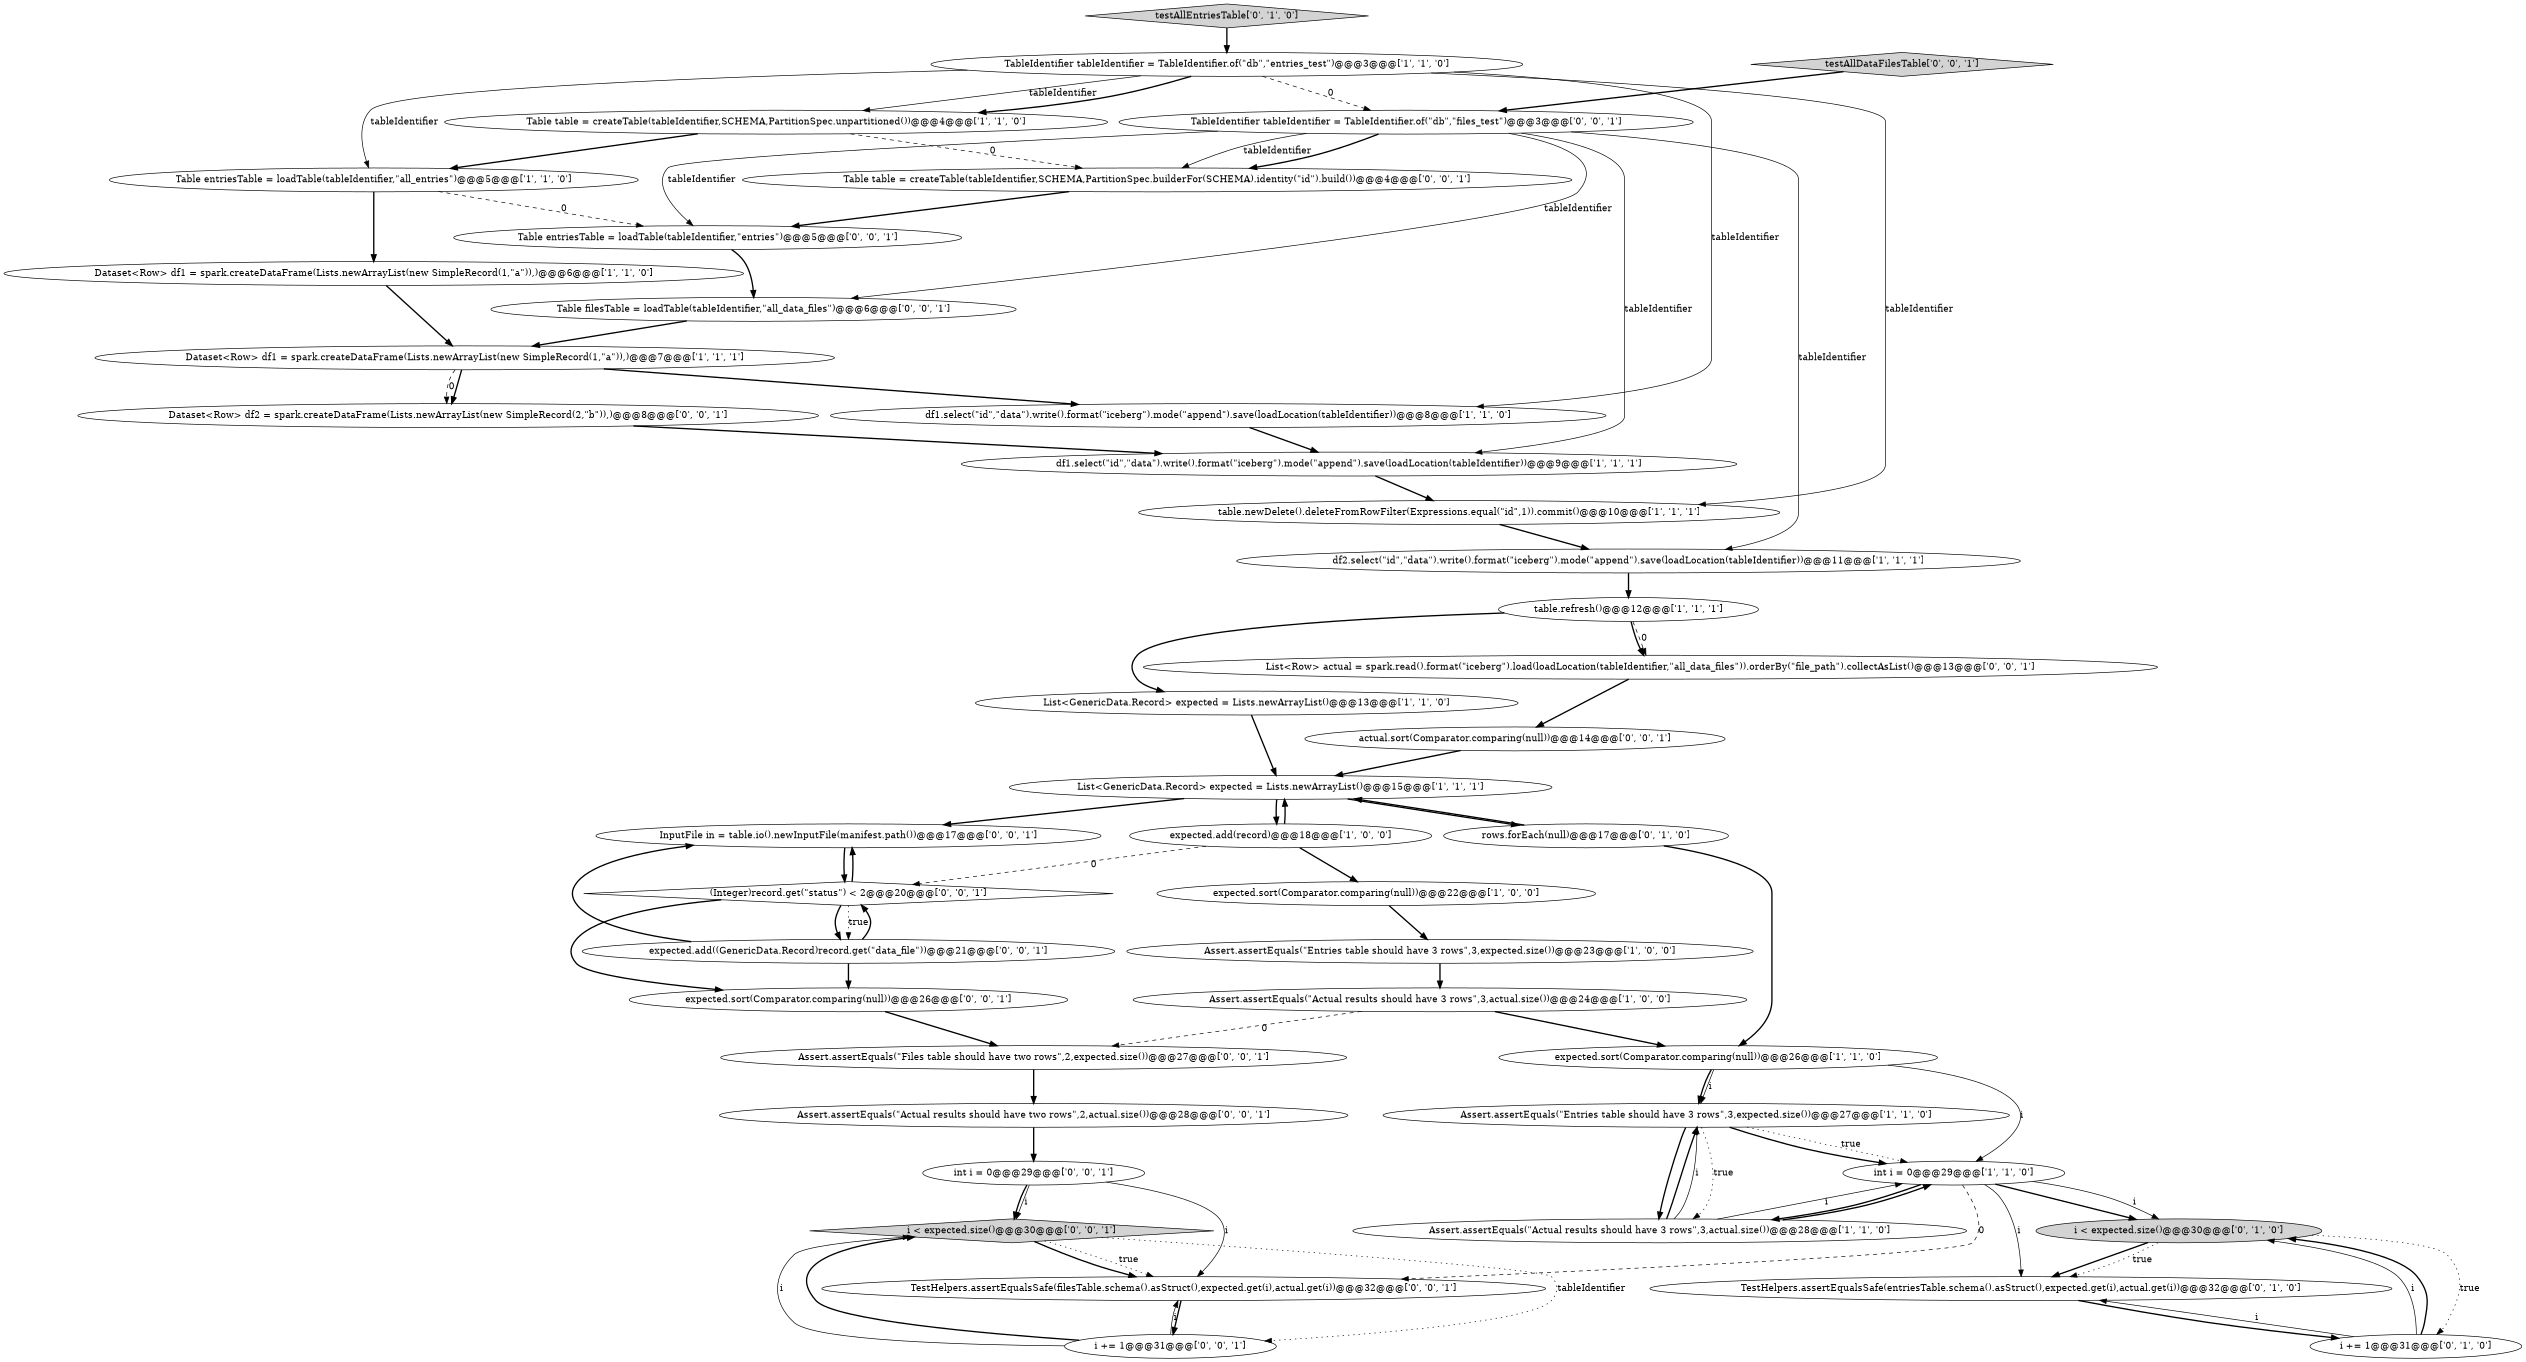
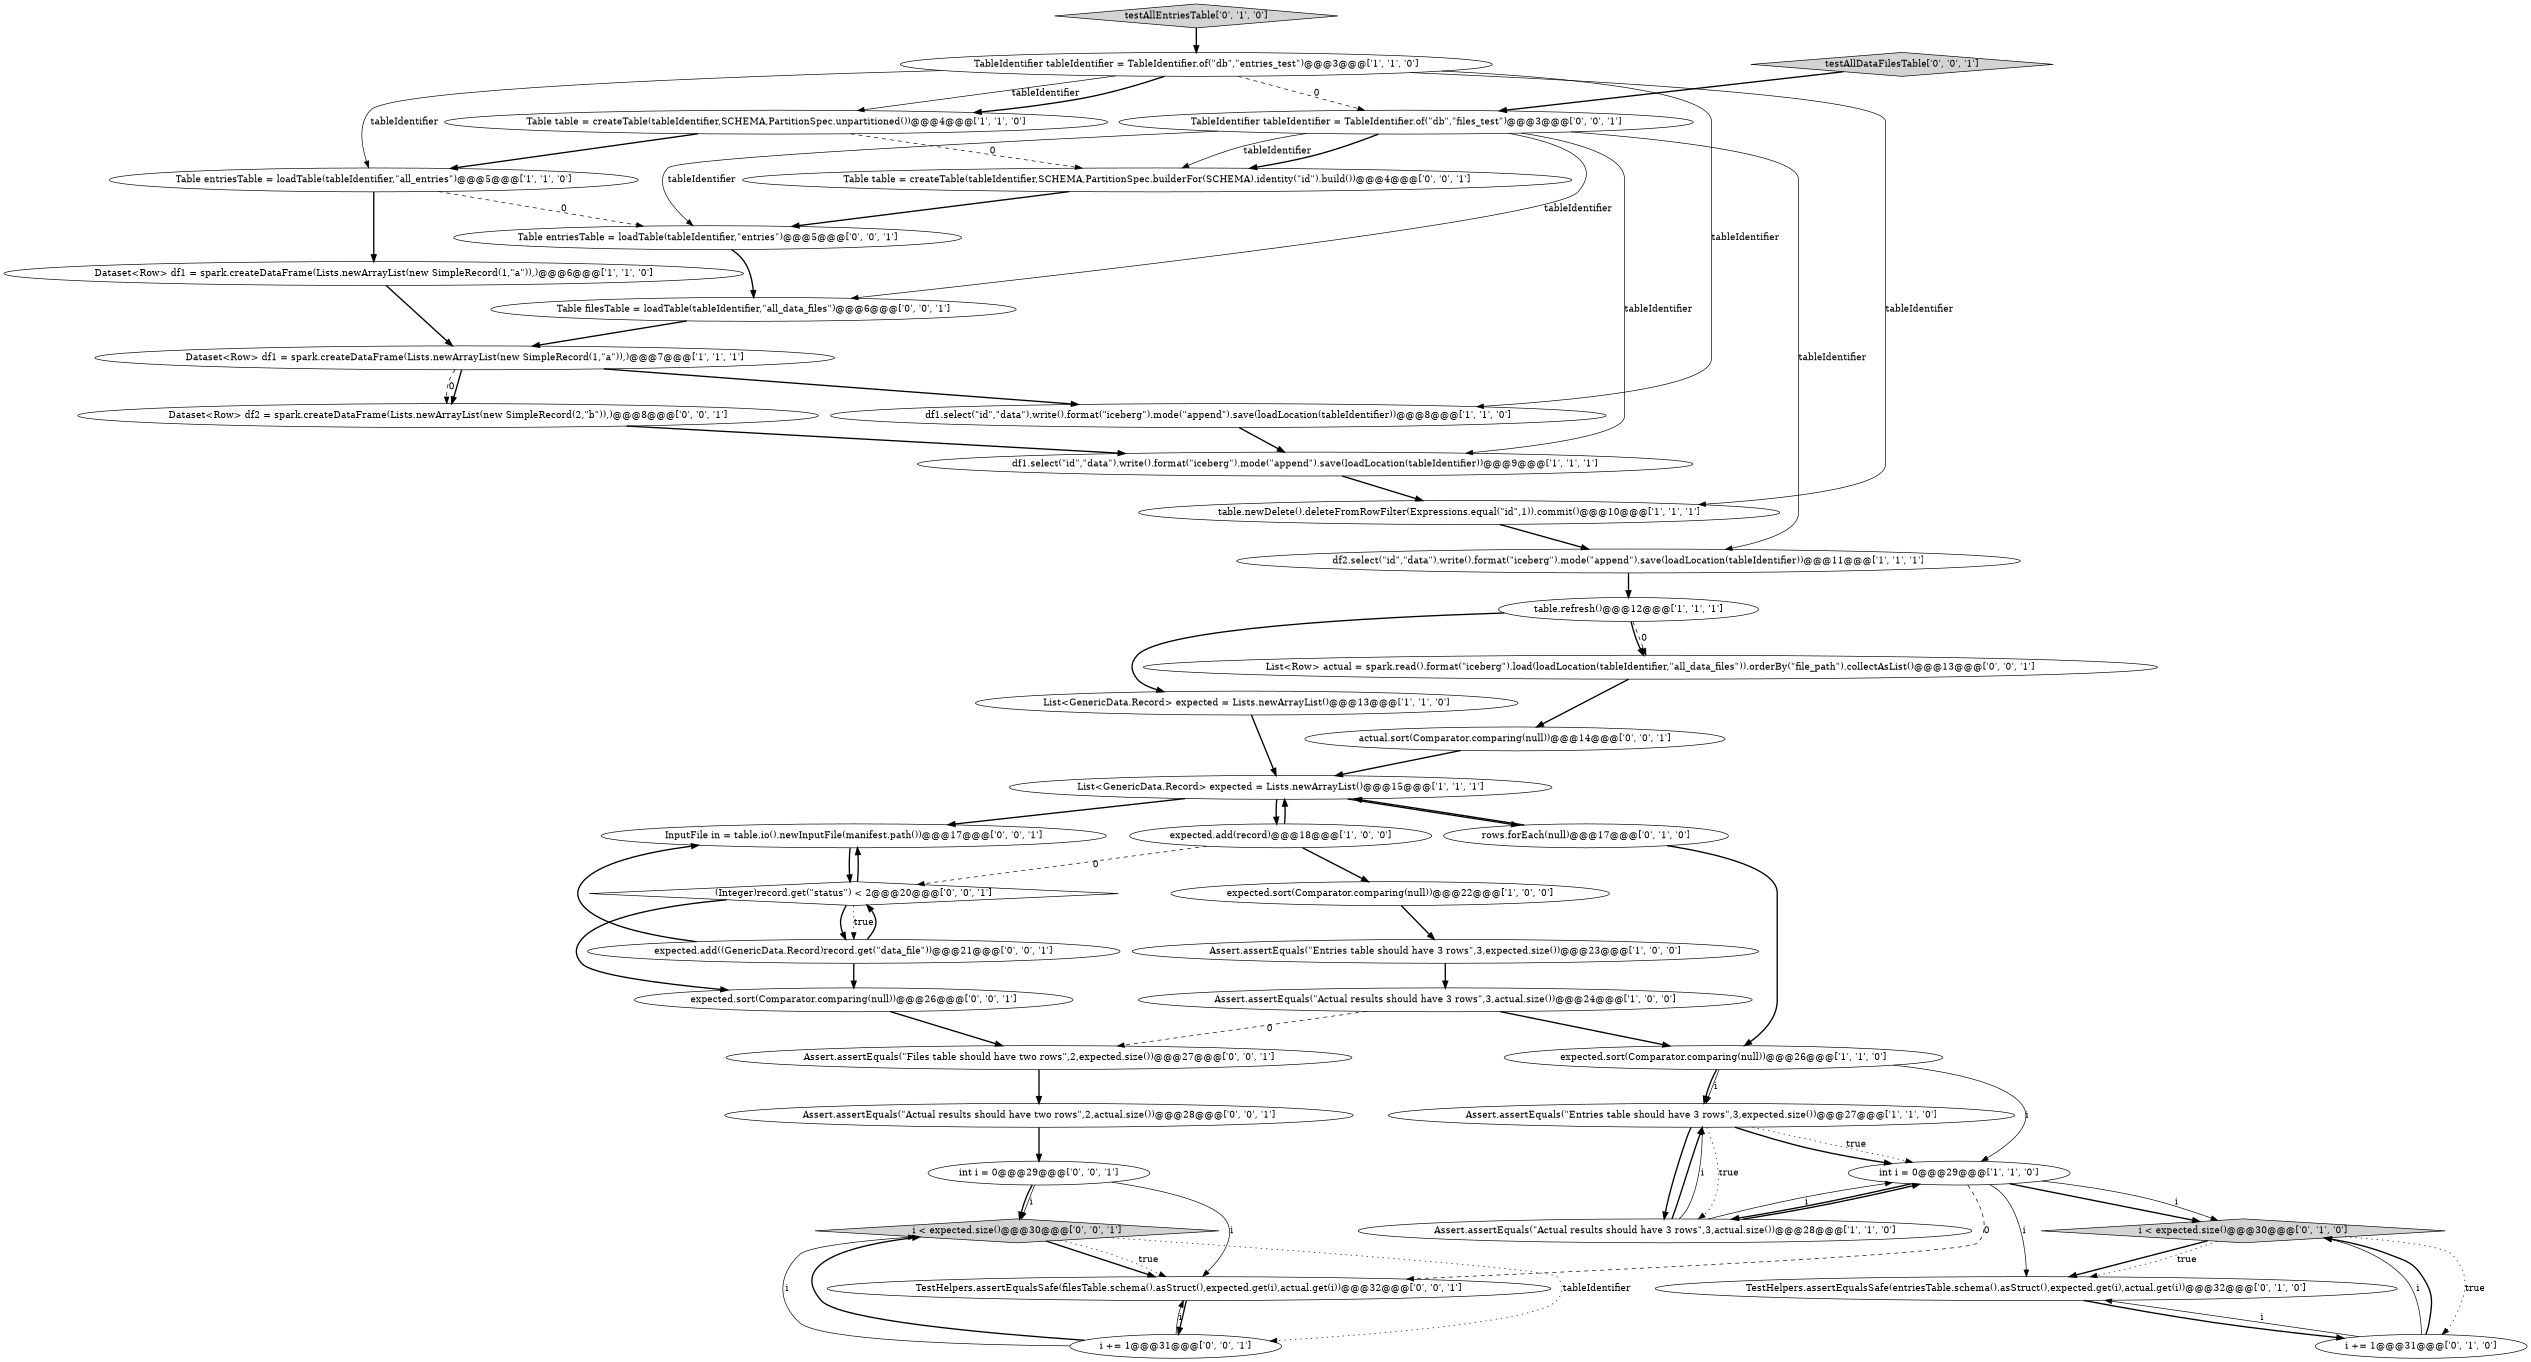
(2179, 1231) -> (2243, 1231)
